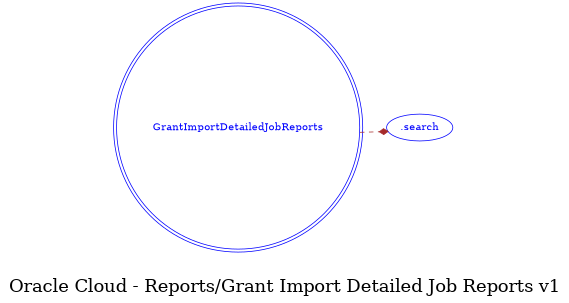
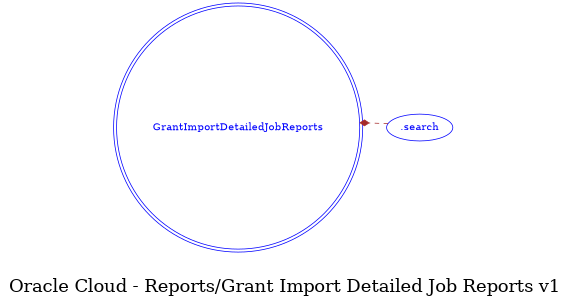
(370, 132) -> (379, 123)
